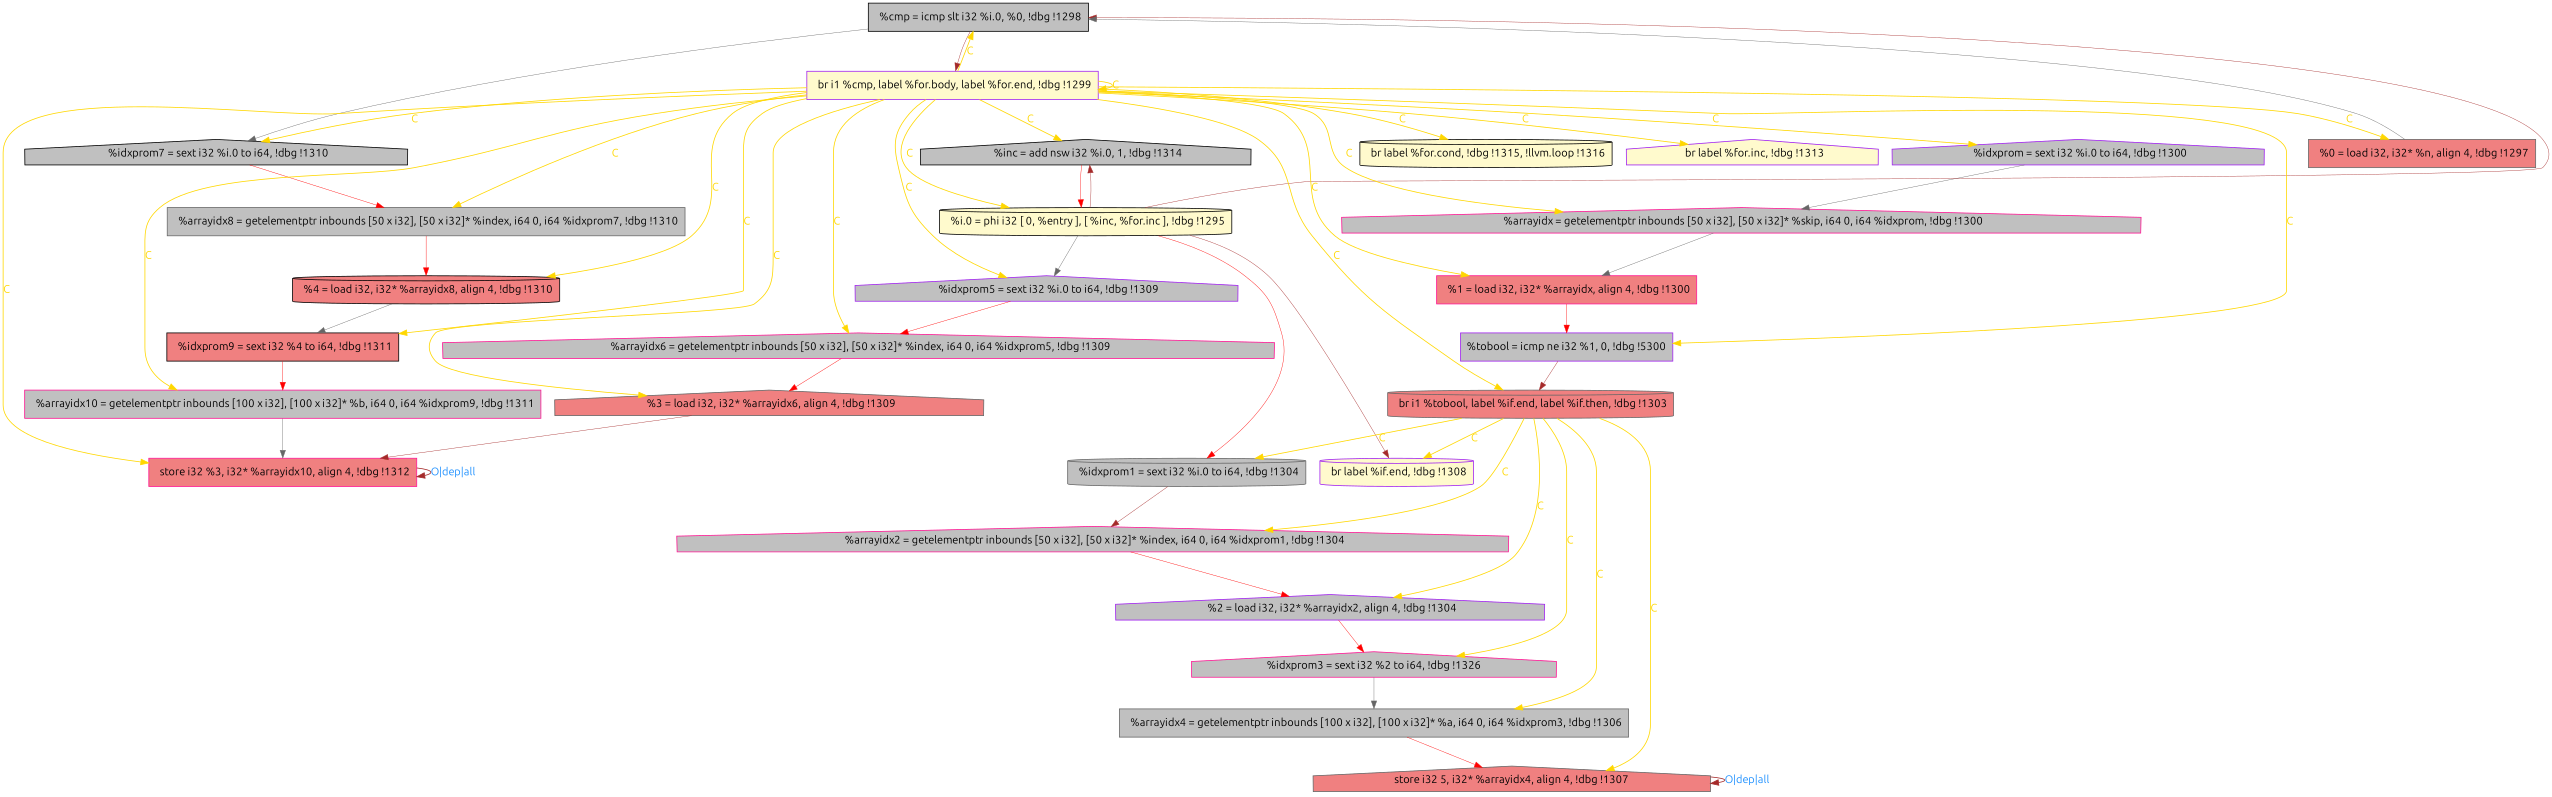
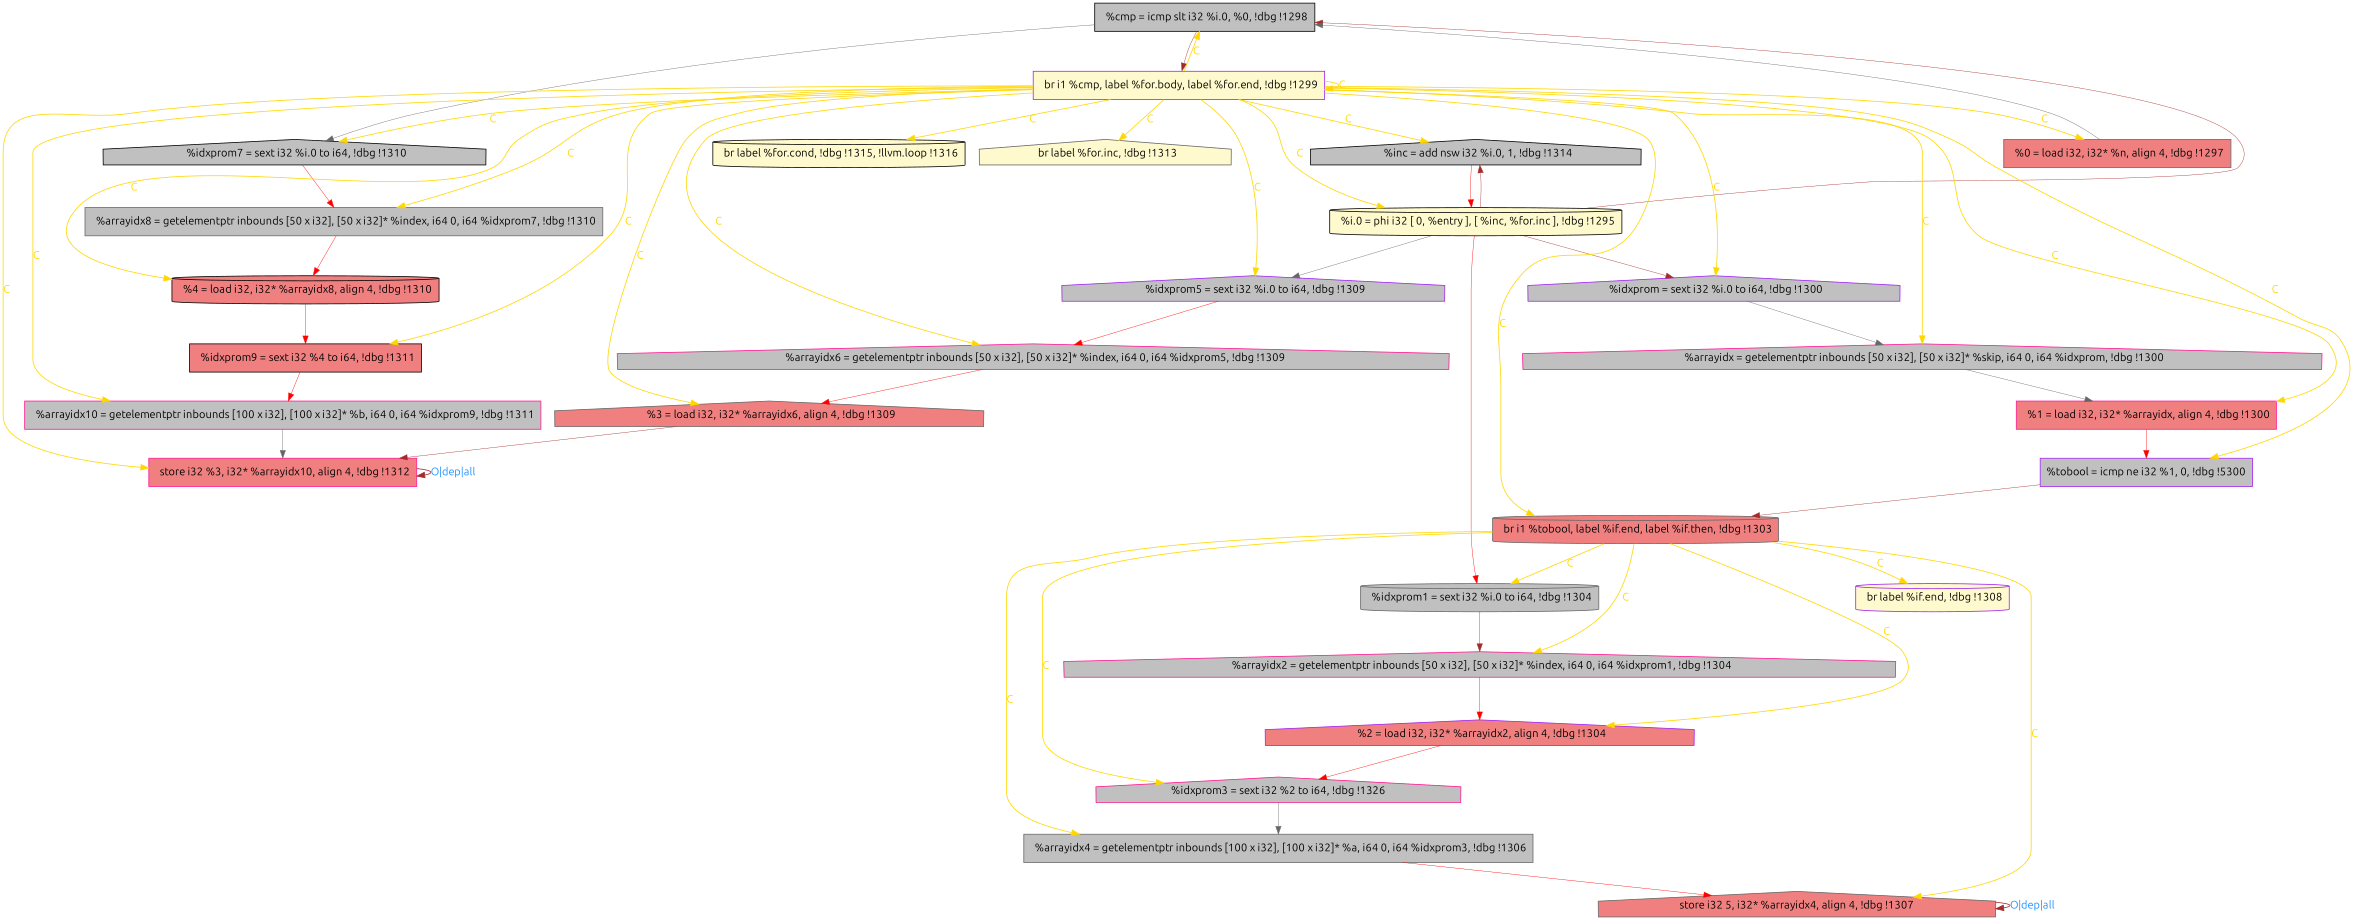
(1752, 154) -> (1105, 154)
(358, 317) -> (306, 320)
(1306, 324) -> (1602, 258)
(1330, 609) -> (1480, 734)
